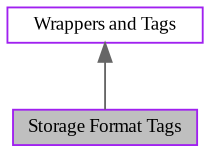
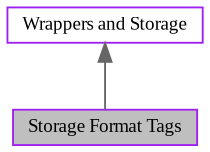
(105, 25) -> (105, 25)
